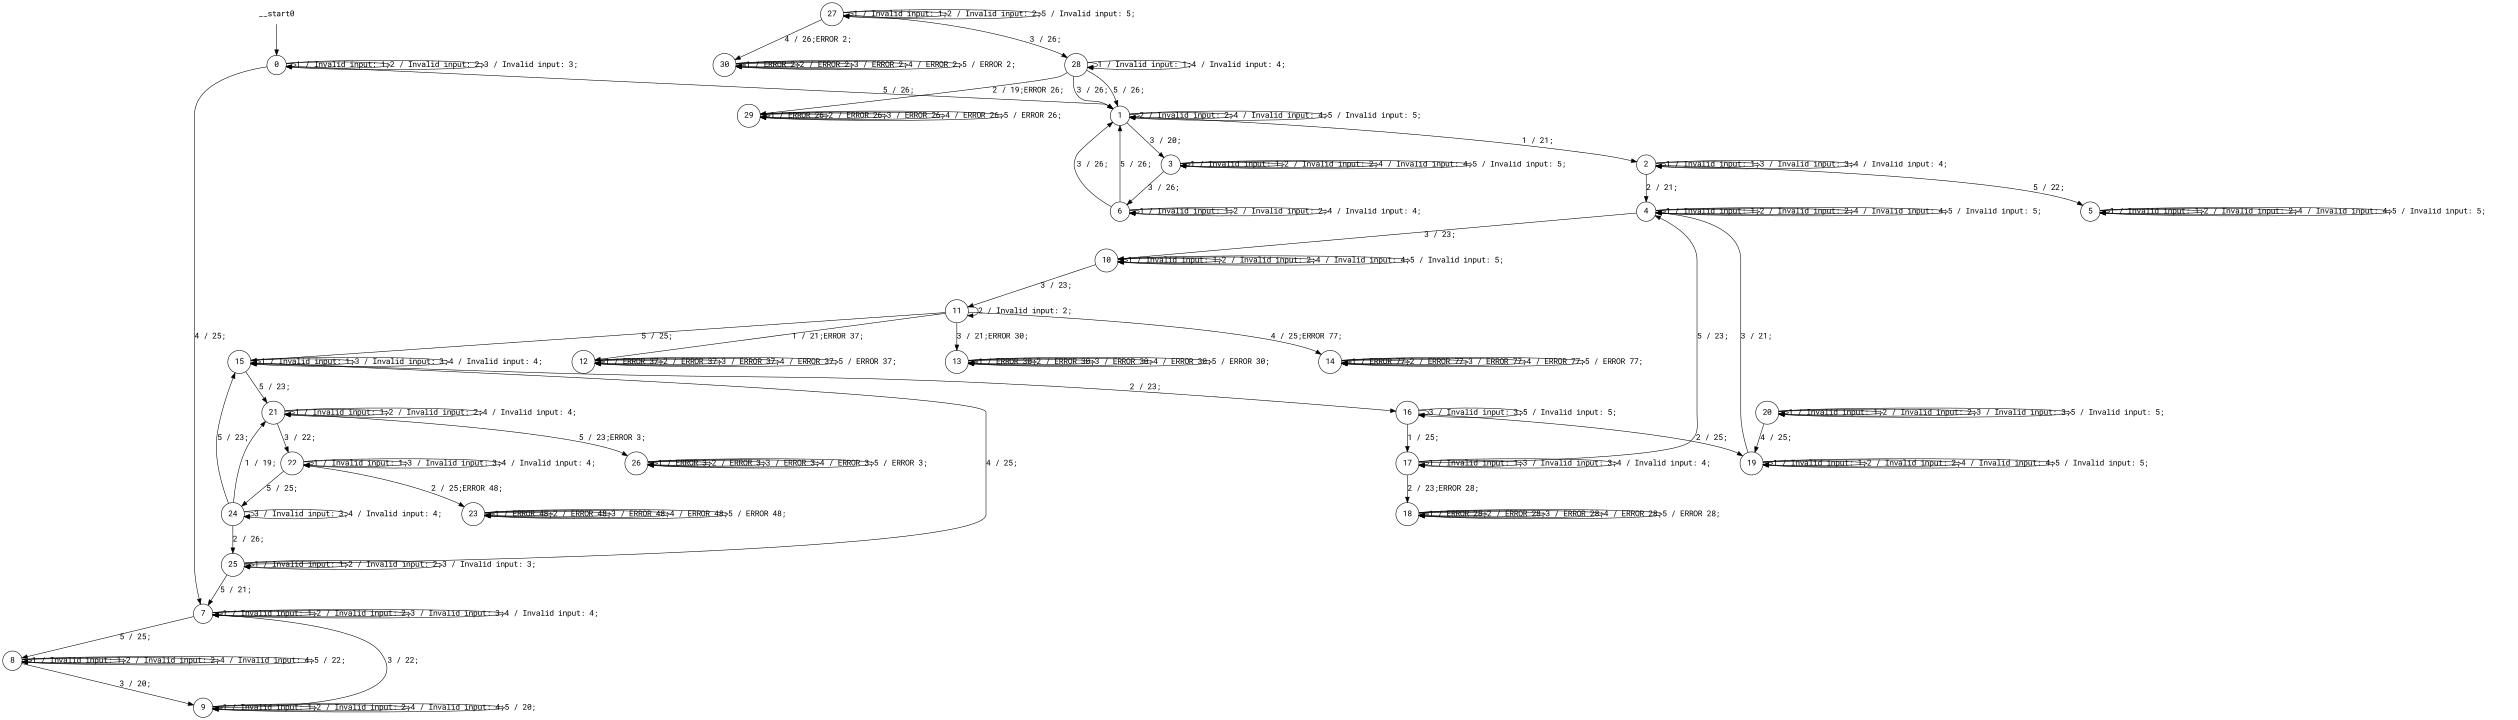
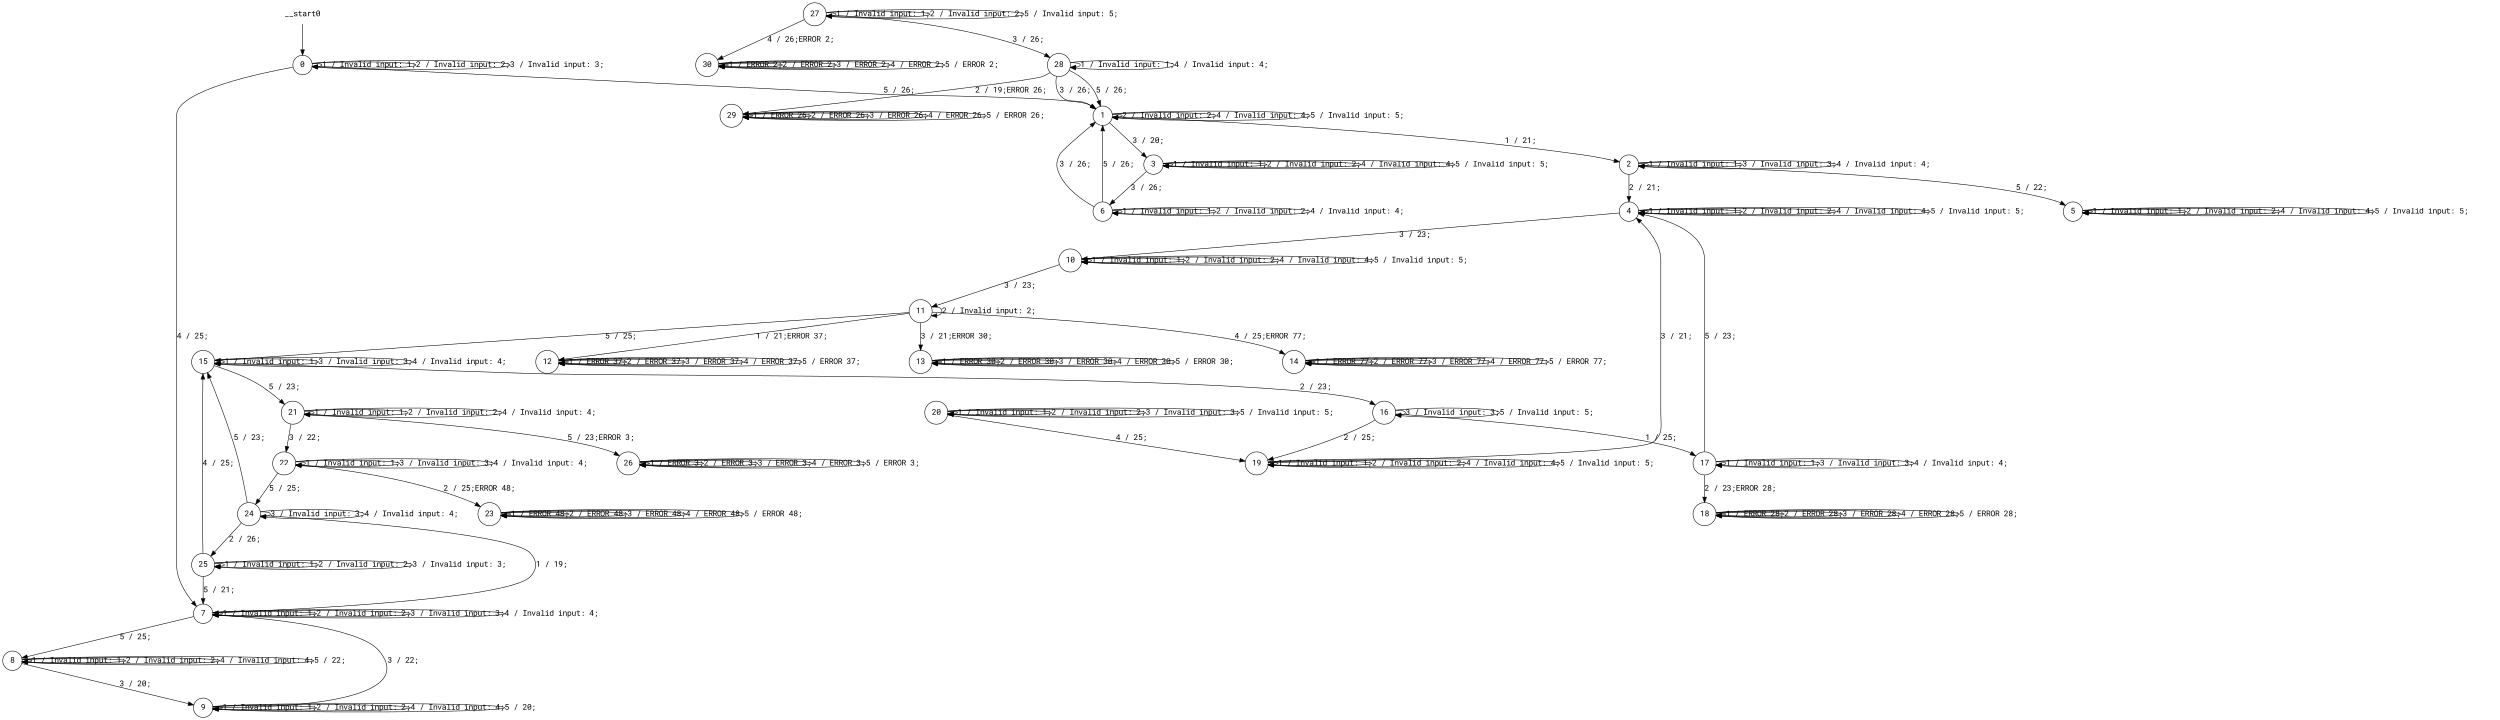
(241, 461) -> (523, 580)
